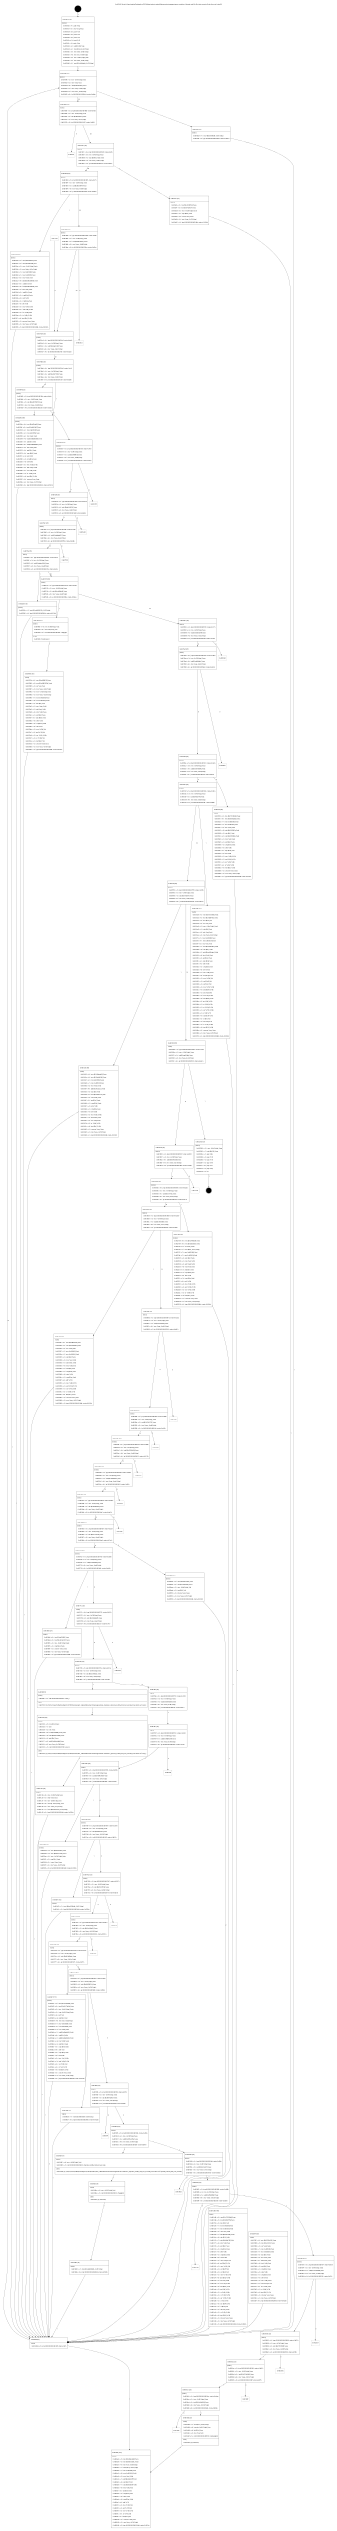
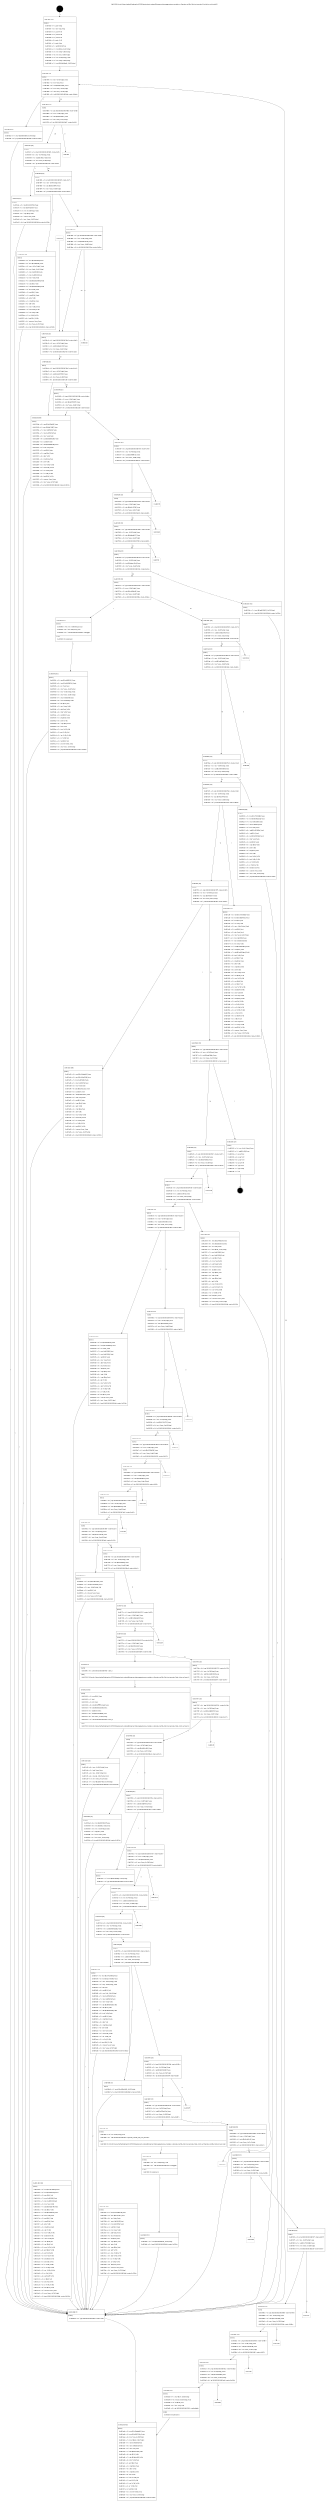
(62, 1643) -> none
